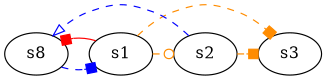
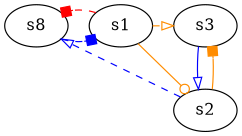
(199, 5) -> (157, 26)
(85, 38) -> (85, 10)
(158, 54) -> (160, 65)
(242, 54) -> (213, 74)
none -> (198, 62)
